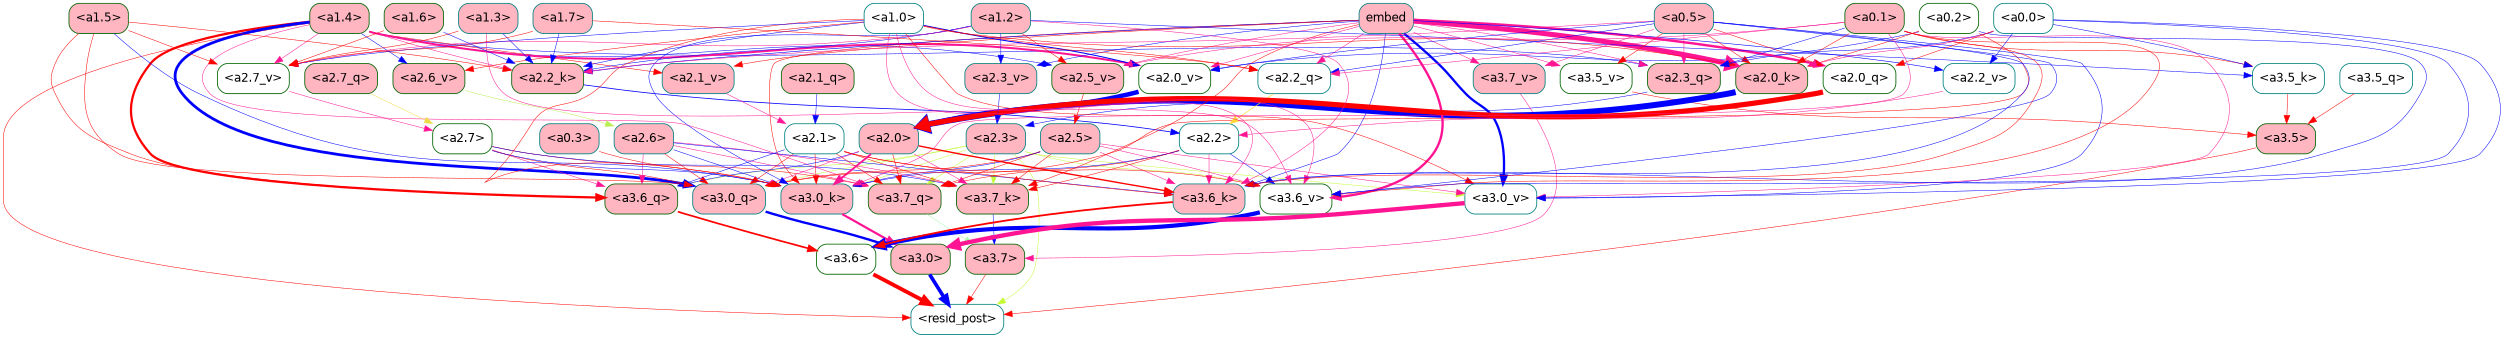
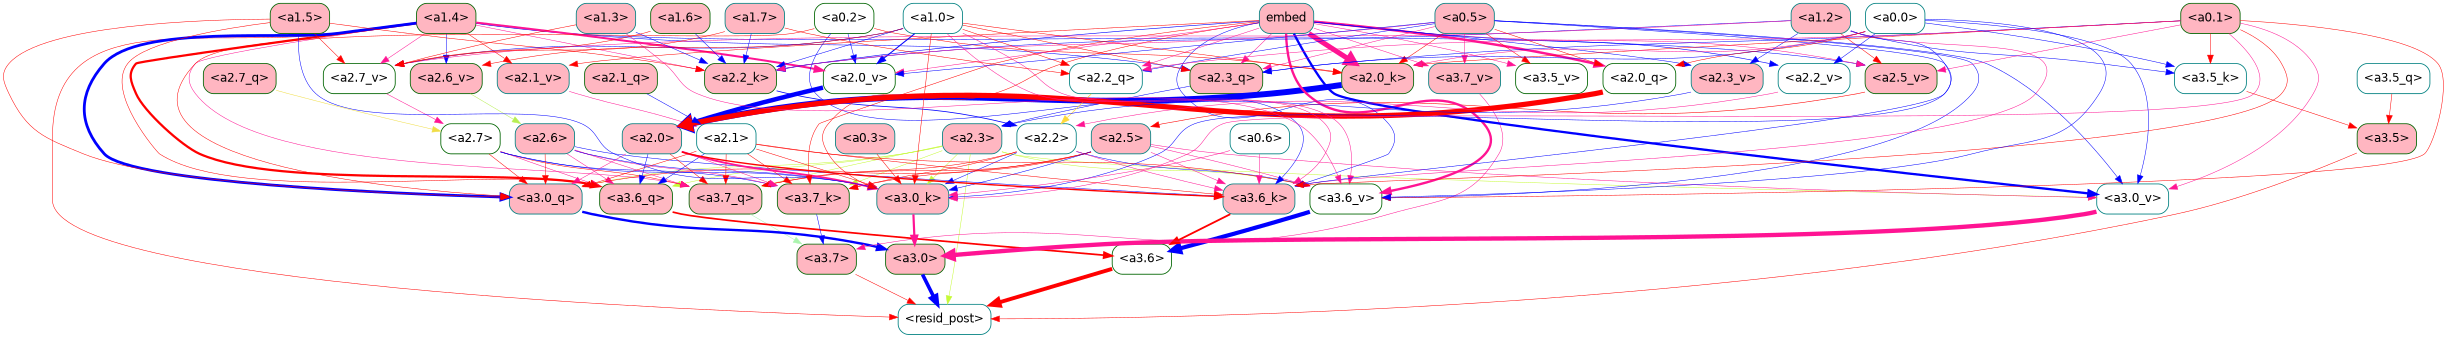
(1176, 116) -> (1072, 47)
(1908, 118) -> none
none -> (1260, 139)
